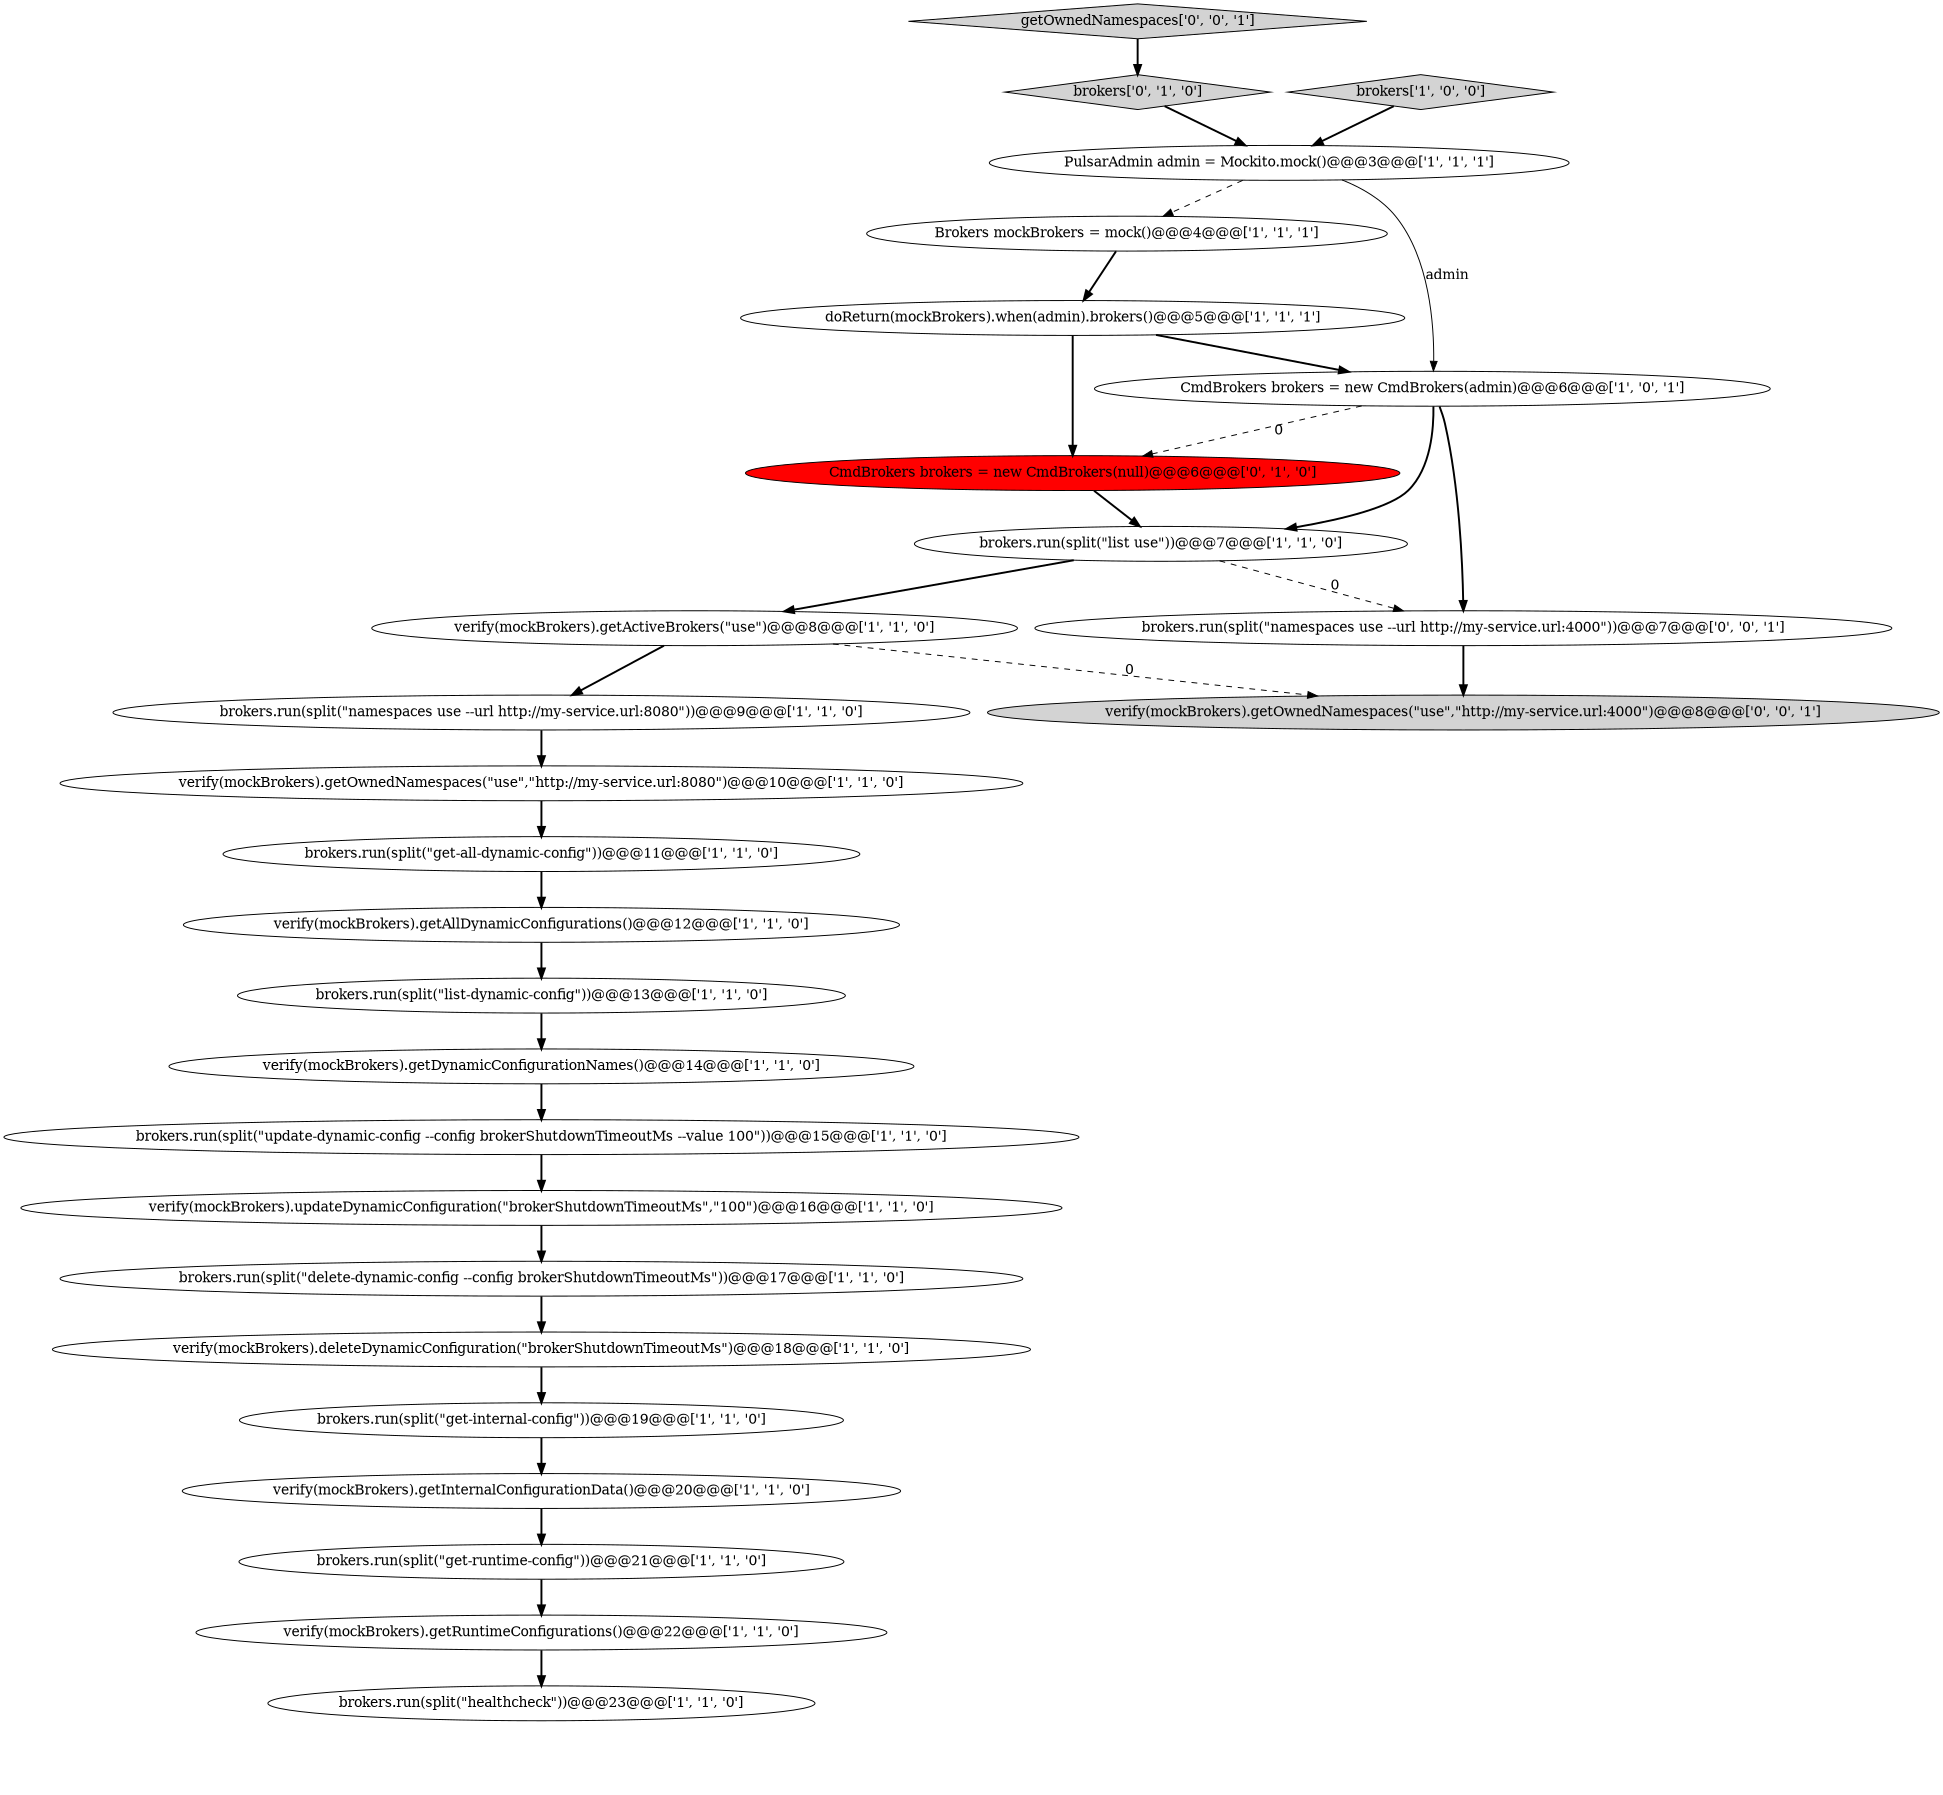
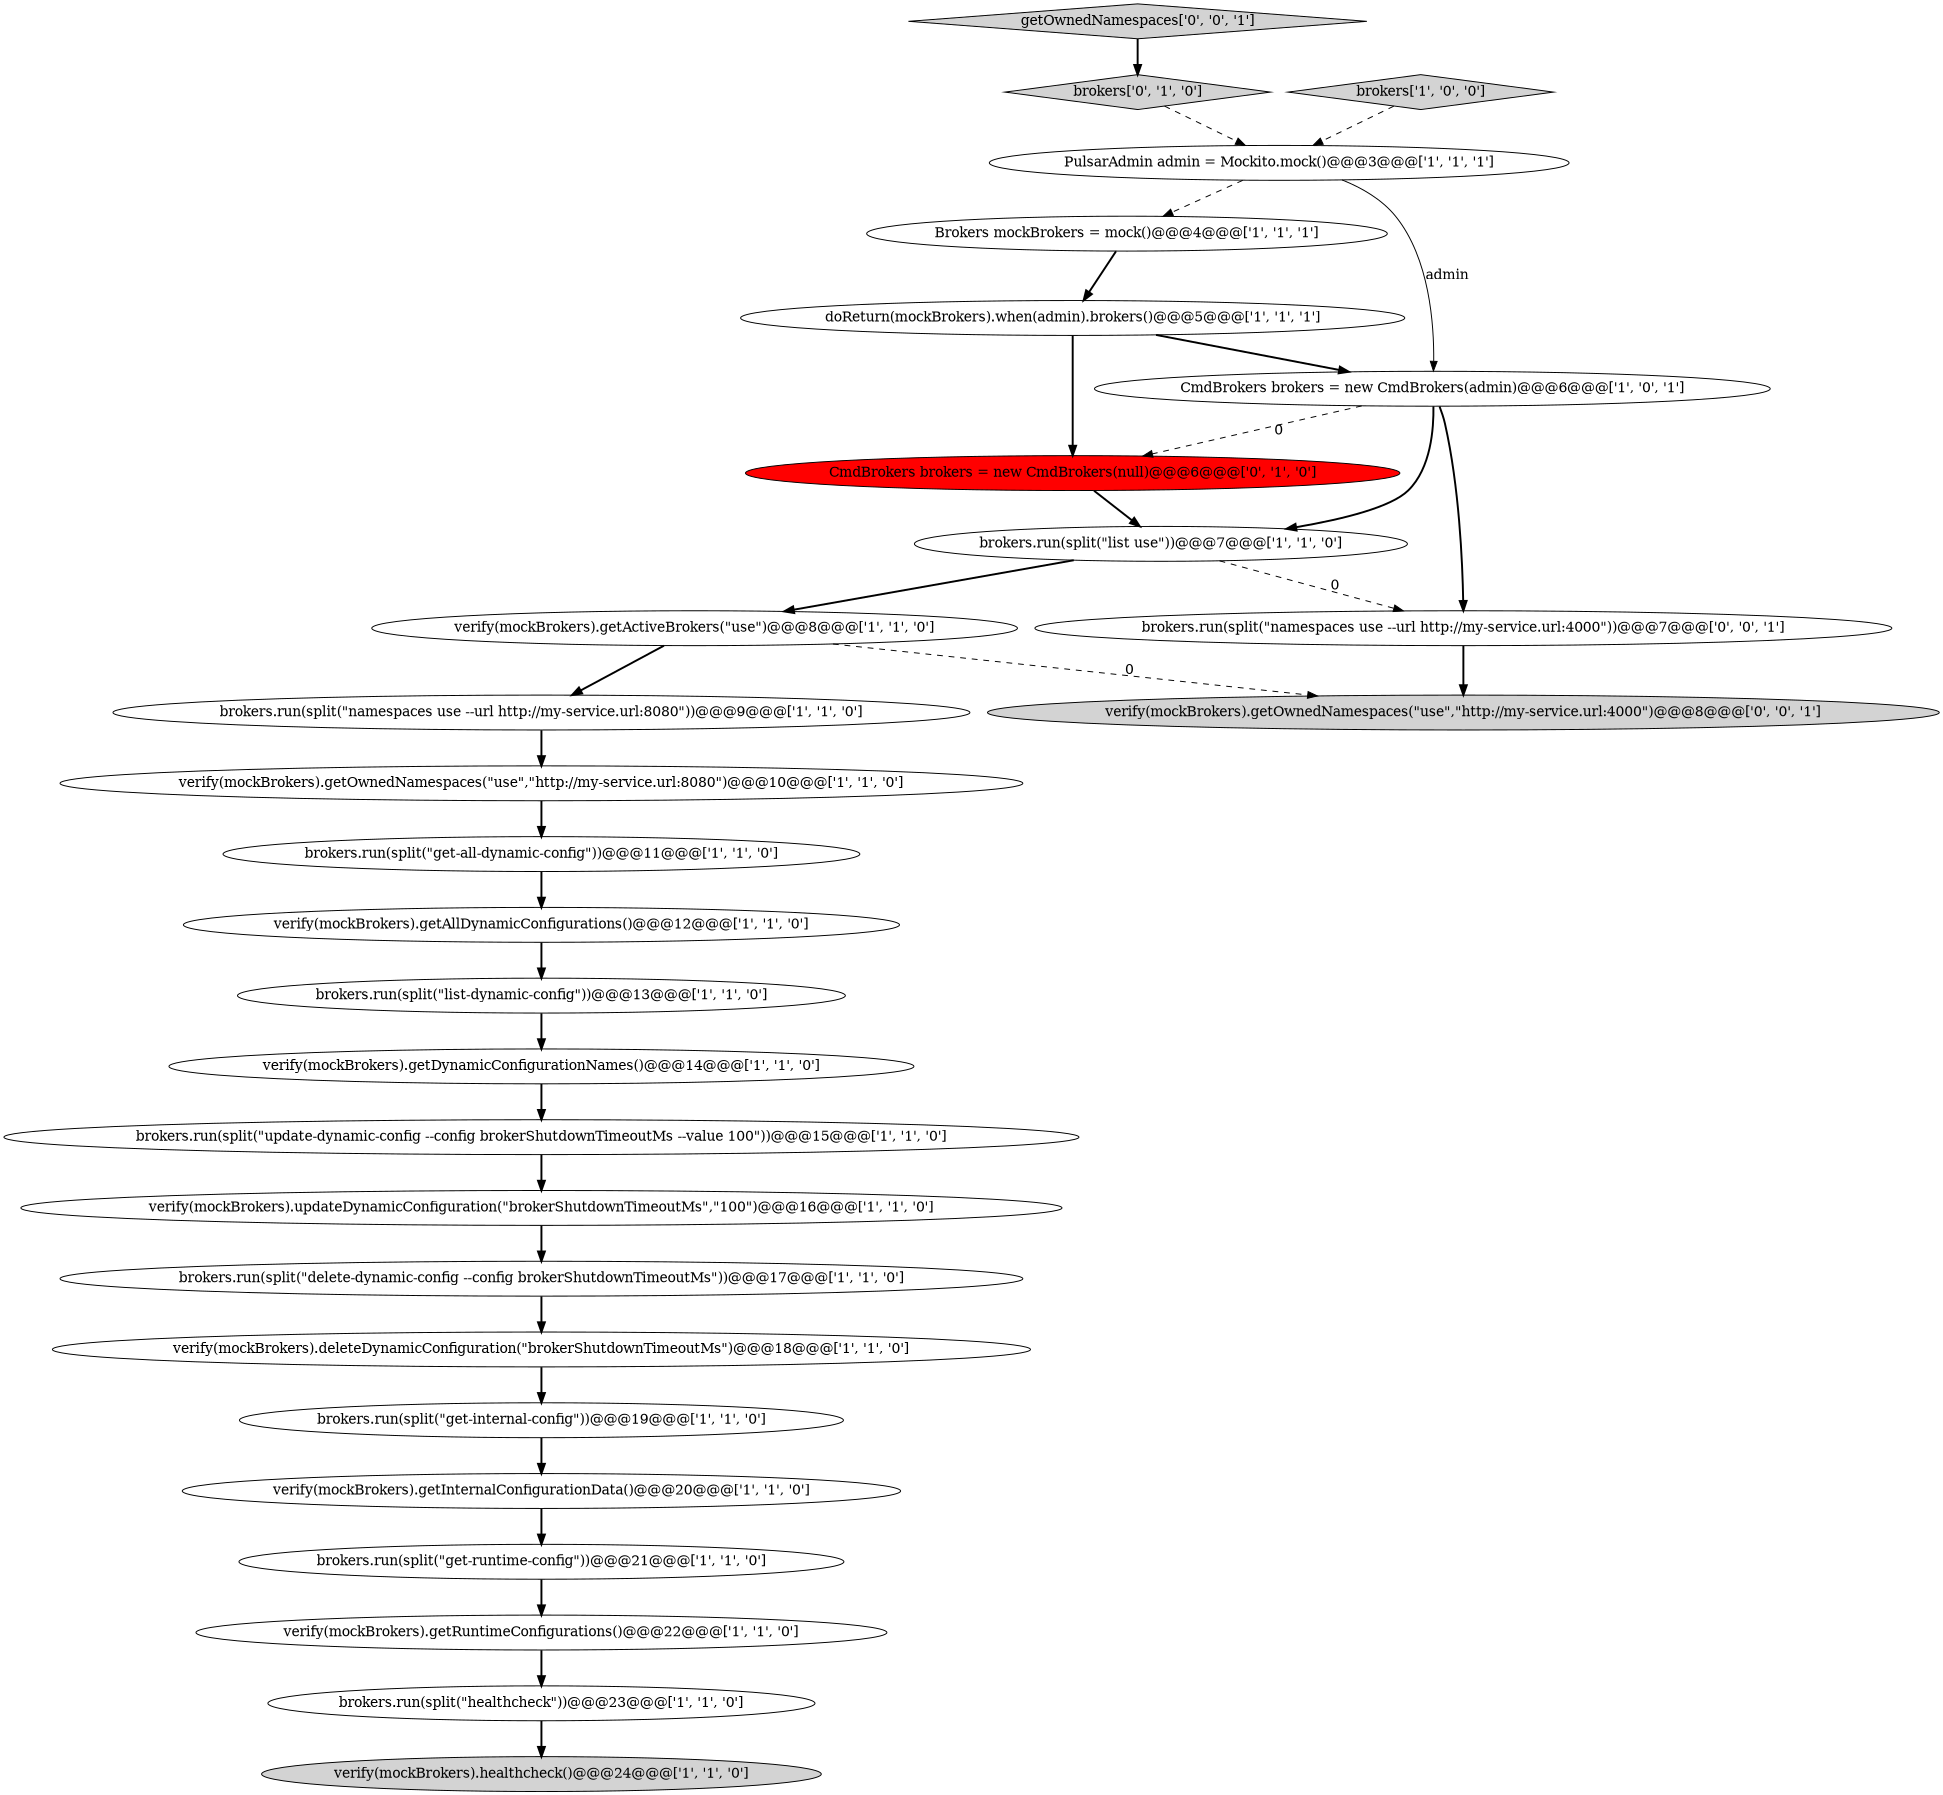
(1200, 124) -> (1200, 124)
(1358, 124) -> (1358, 124)
none -> (541, 1774)
